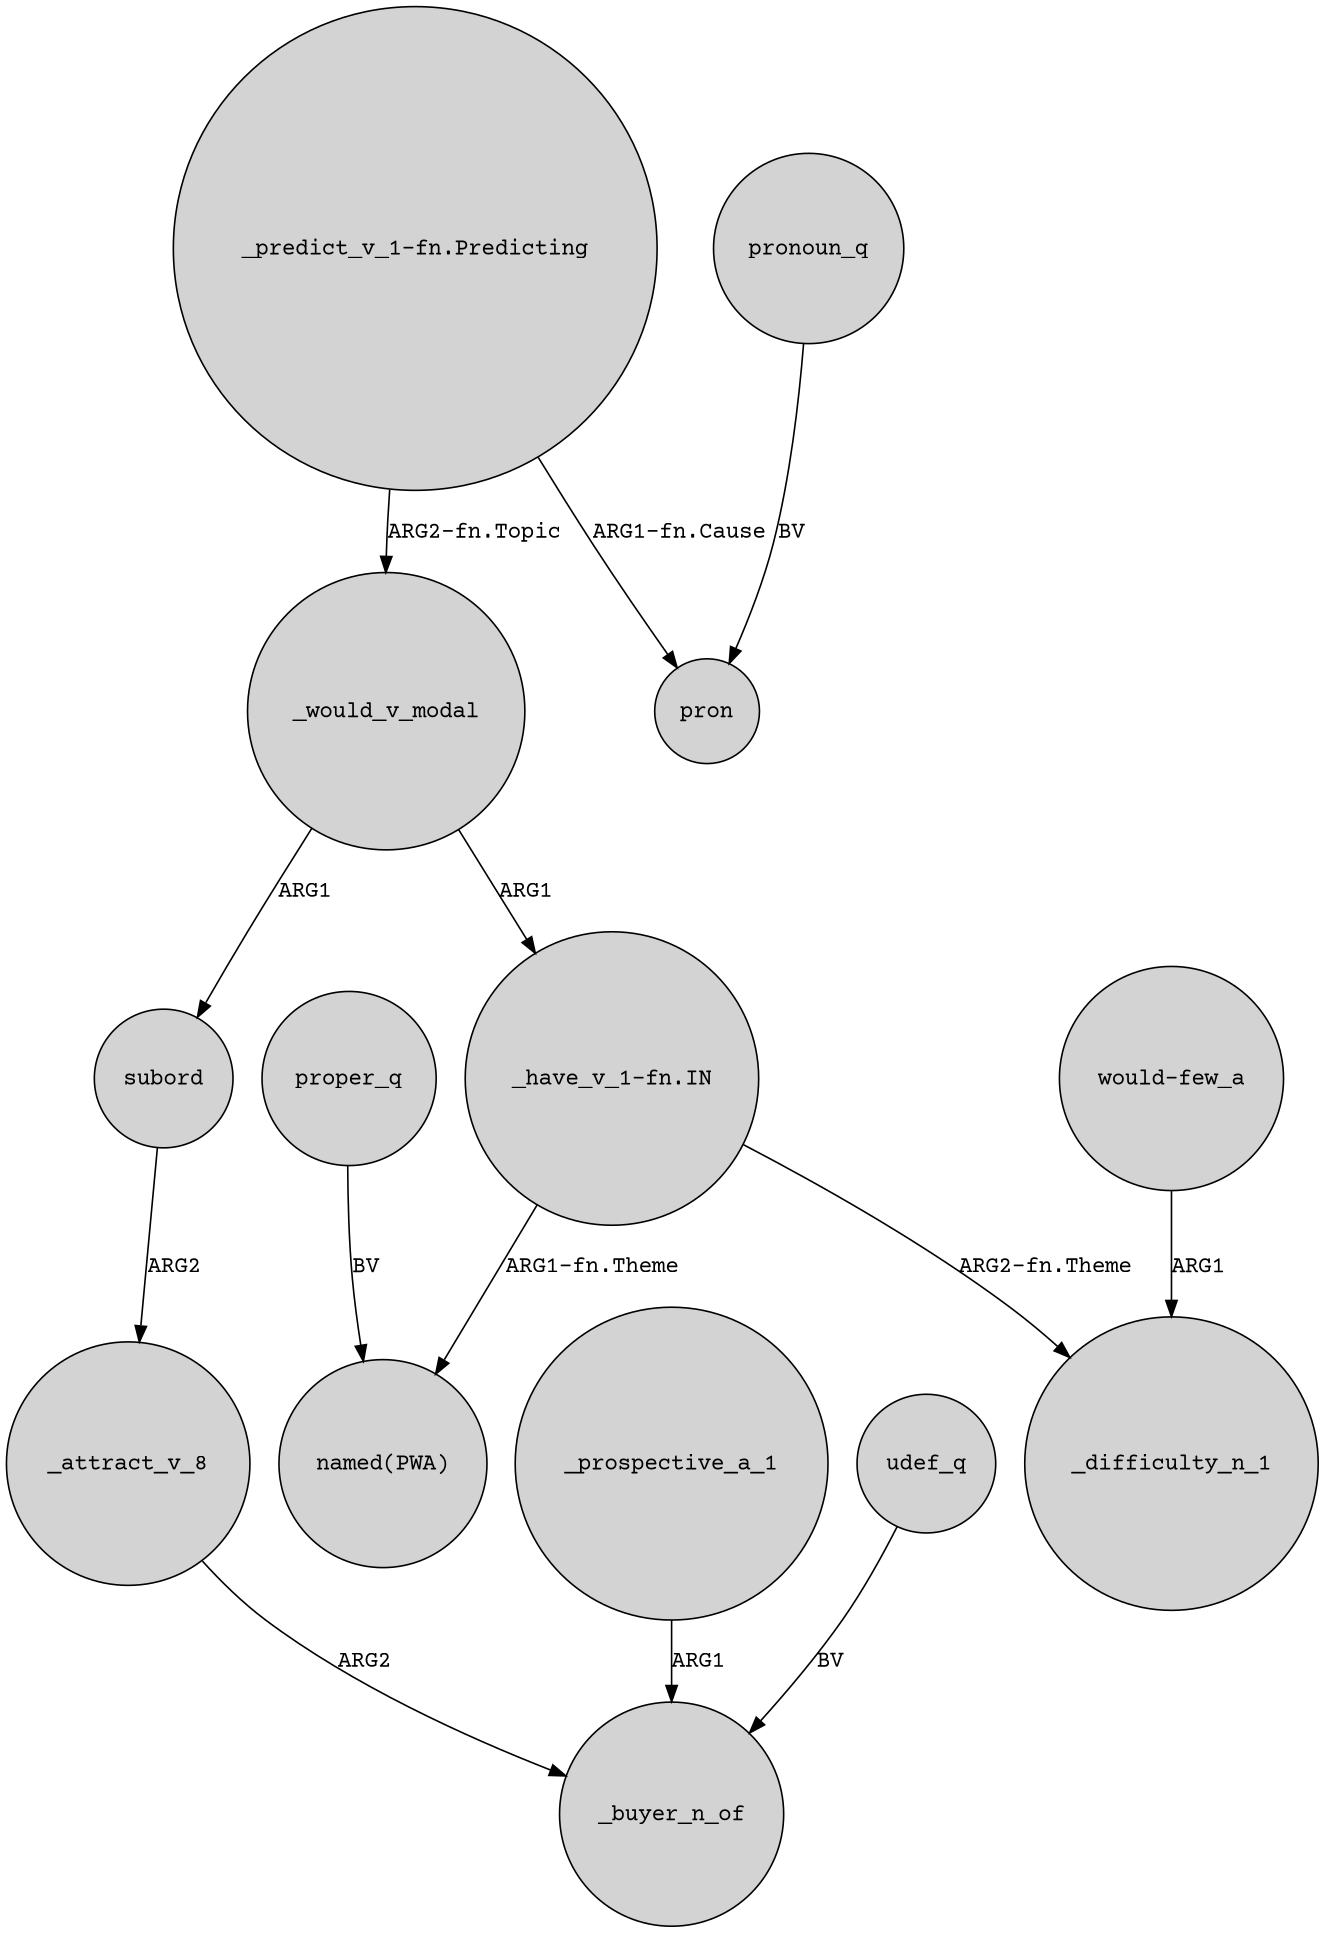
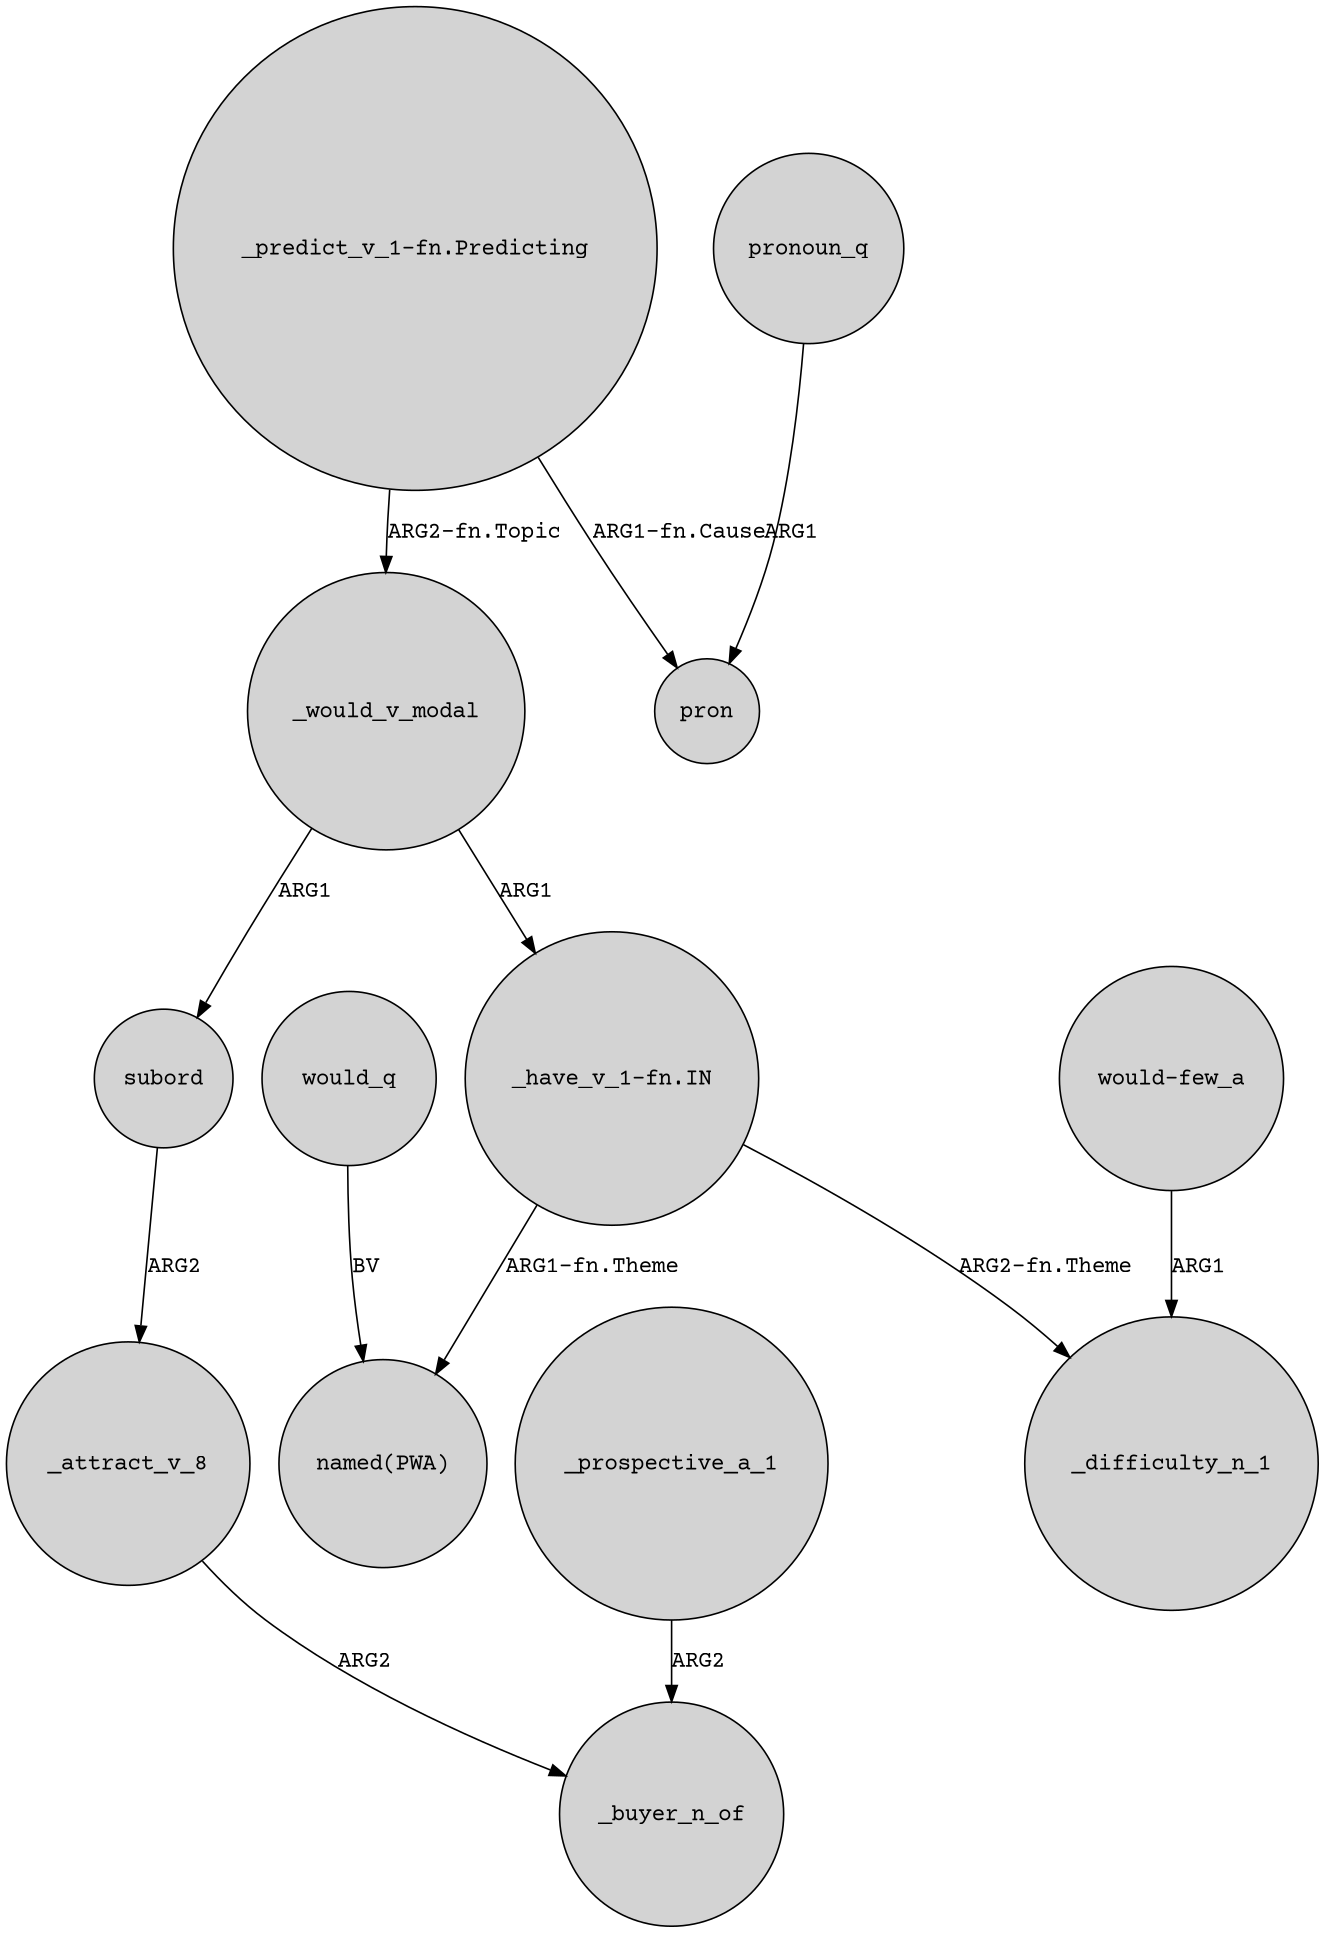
(792, 532) -> (792, 532)
(349, 1079) -> (349, 1079)
(926, 1464) -> none
(699, 1661) -> (699, 1661)
